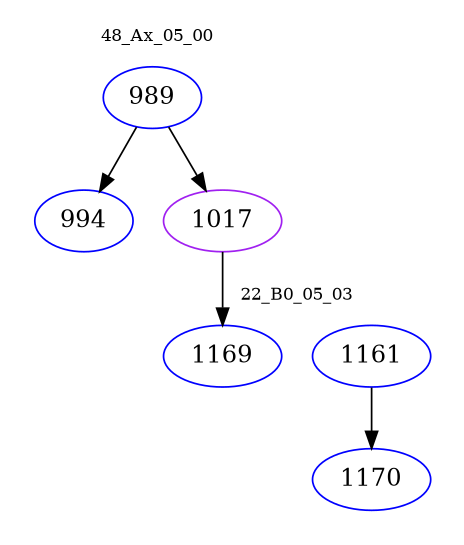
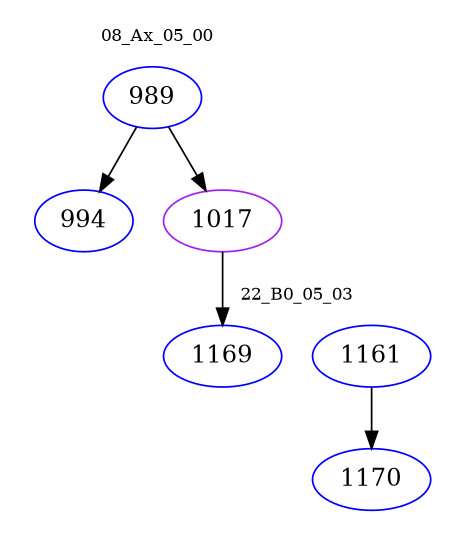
(158, 37) -> (158, 37)
